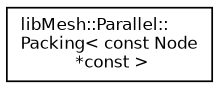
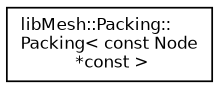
(110, 44) -> (110, 44)
